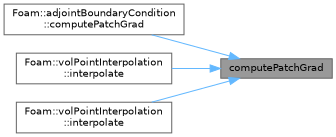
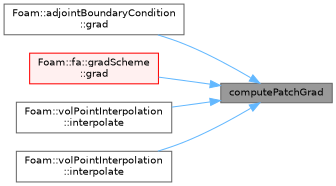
(94, 19) -> (94, 19)
none -> (94, 68)
